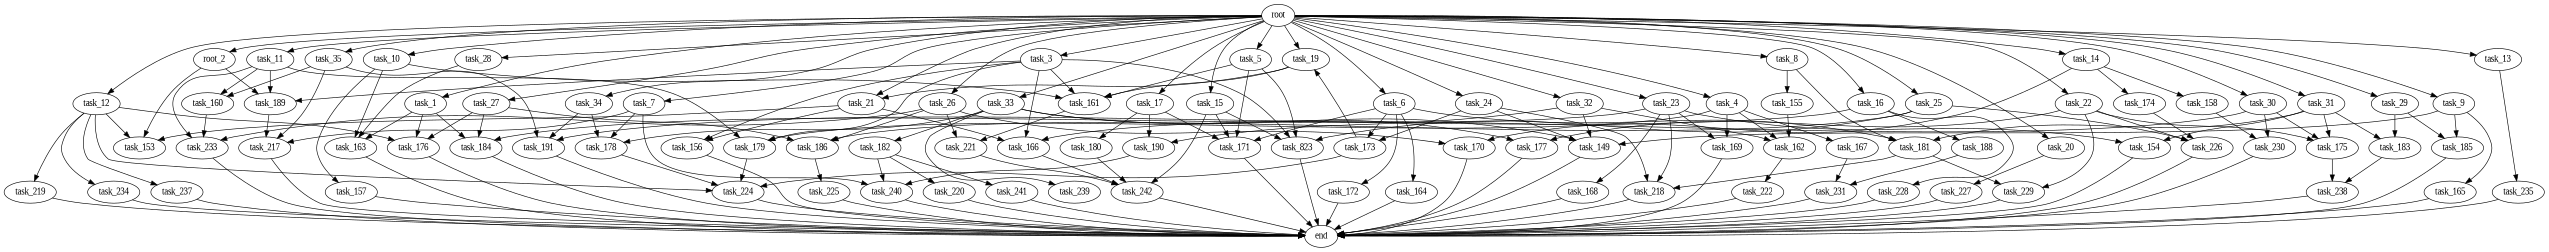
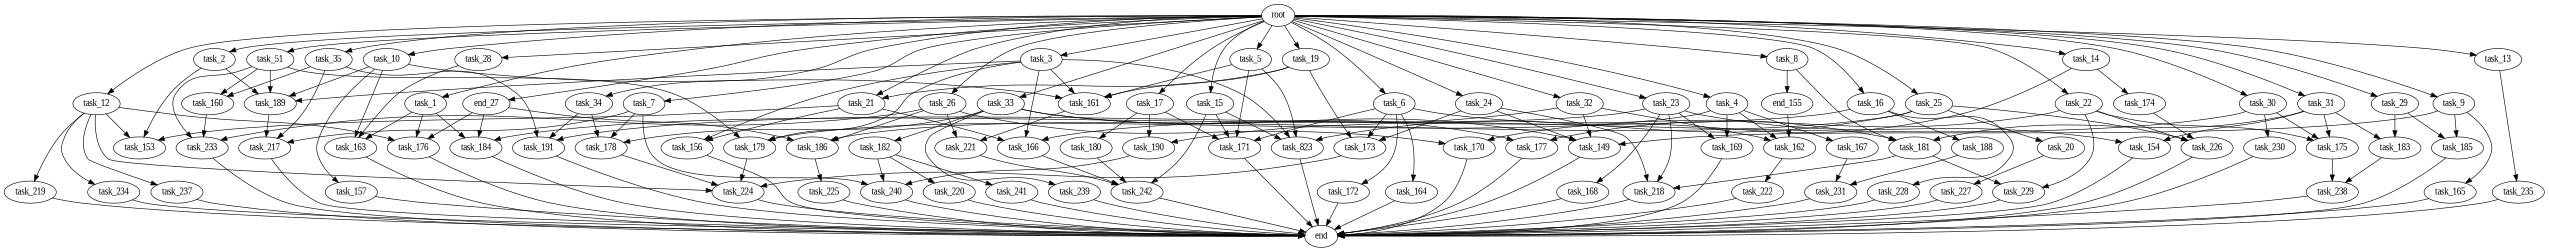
(1815, 39) -> (1992, 125)
(214, 60) -> (214, 60)
(270, 60) -> (270, 60)
none -> (332, 80)
(486, 104) -> (486, 104)
(1787, 104) -> (1787, 104)
(2202, 104) -> none
(1338, 105) -> (1328, 102)
none -> (1195, 220)
